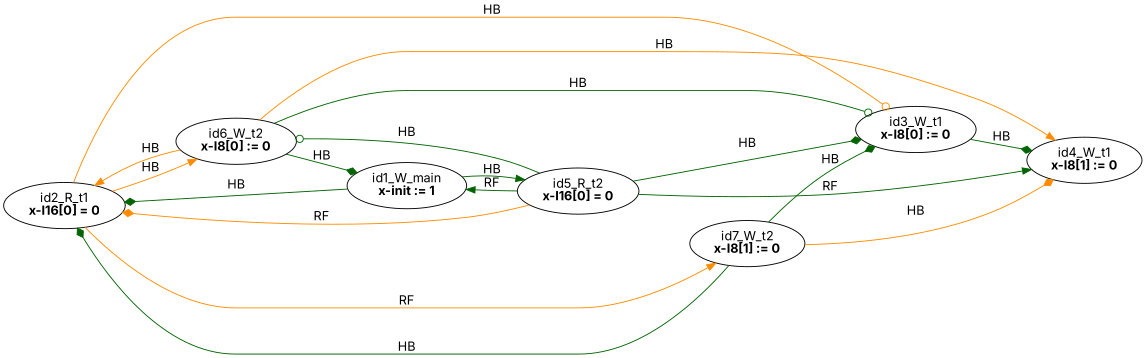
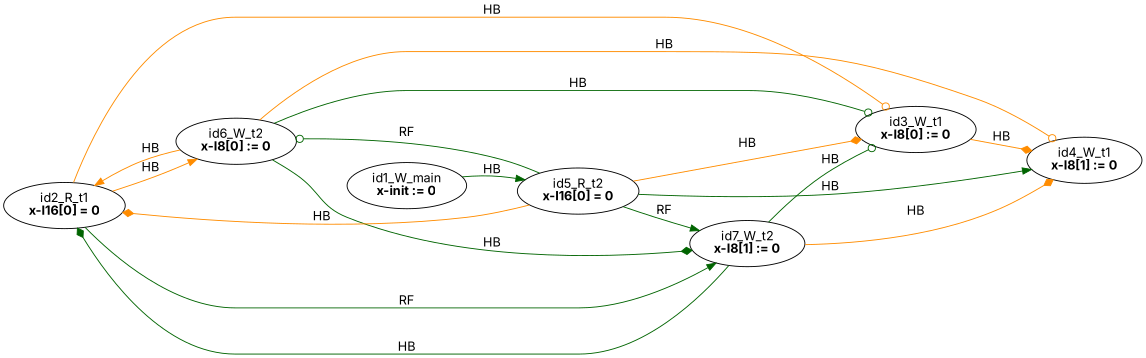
(653, 52) -> (653, 52)
(407, 133) -> (407, 133)
(996, 144) -> (996, 144)
(742, 161) -> (742, 161)
(316, 162) -> (465, 247)
(815, 181) -> (815, 181)
(830, 187) -> (830, 187)
(407, 191) -> (407, 191)
(496, 191) -> (657, 218)
(242, 195) -> none
(322, 217) -> (322, 217)
(388, 308) -> (388, 308)
